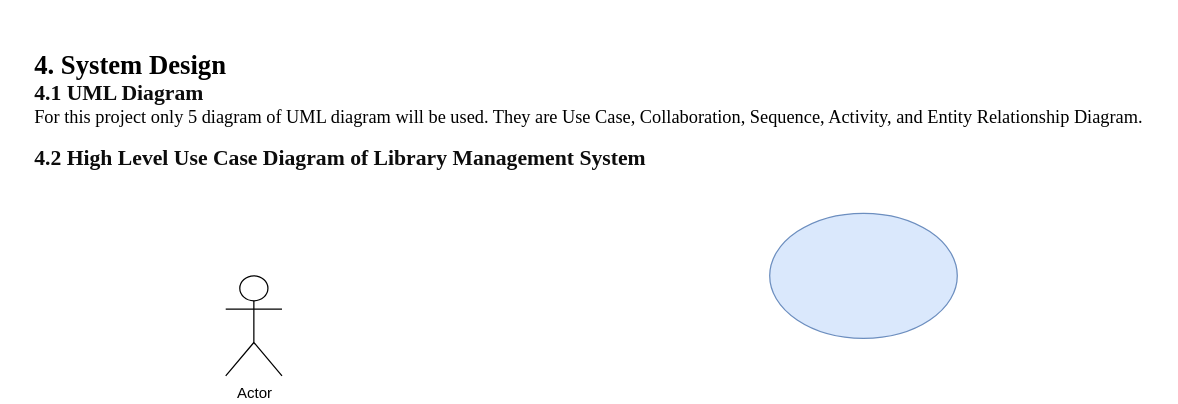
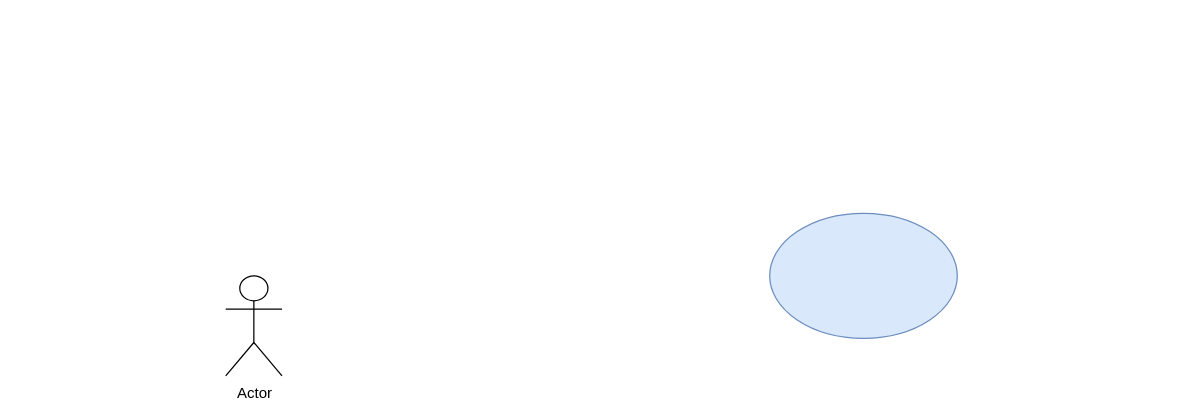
(588, 101) -> none
